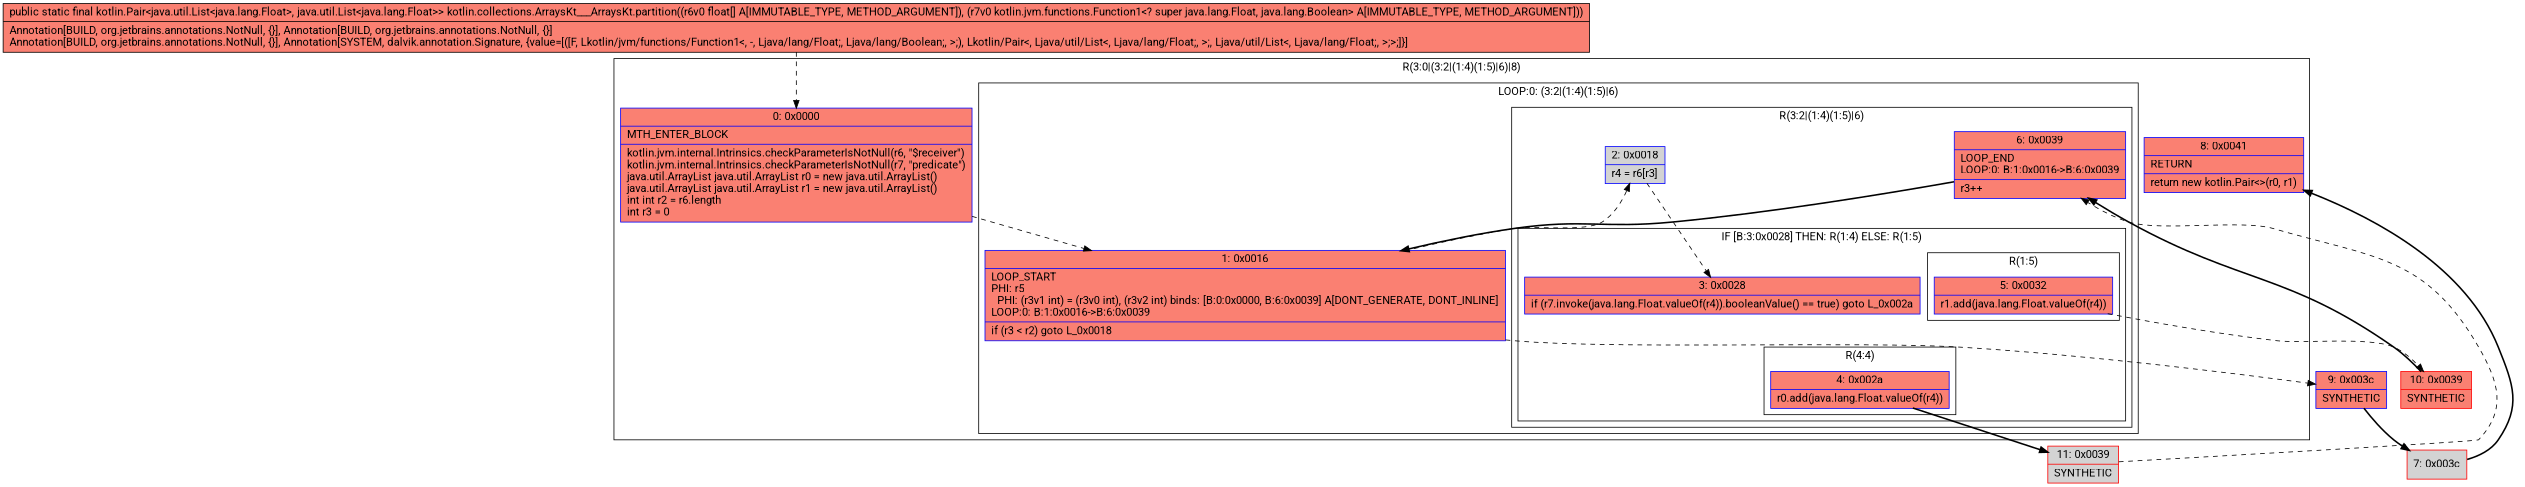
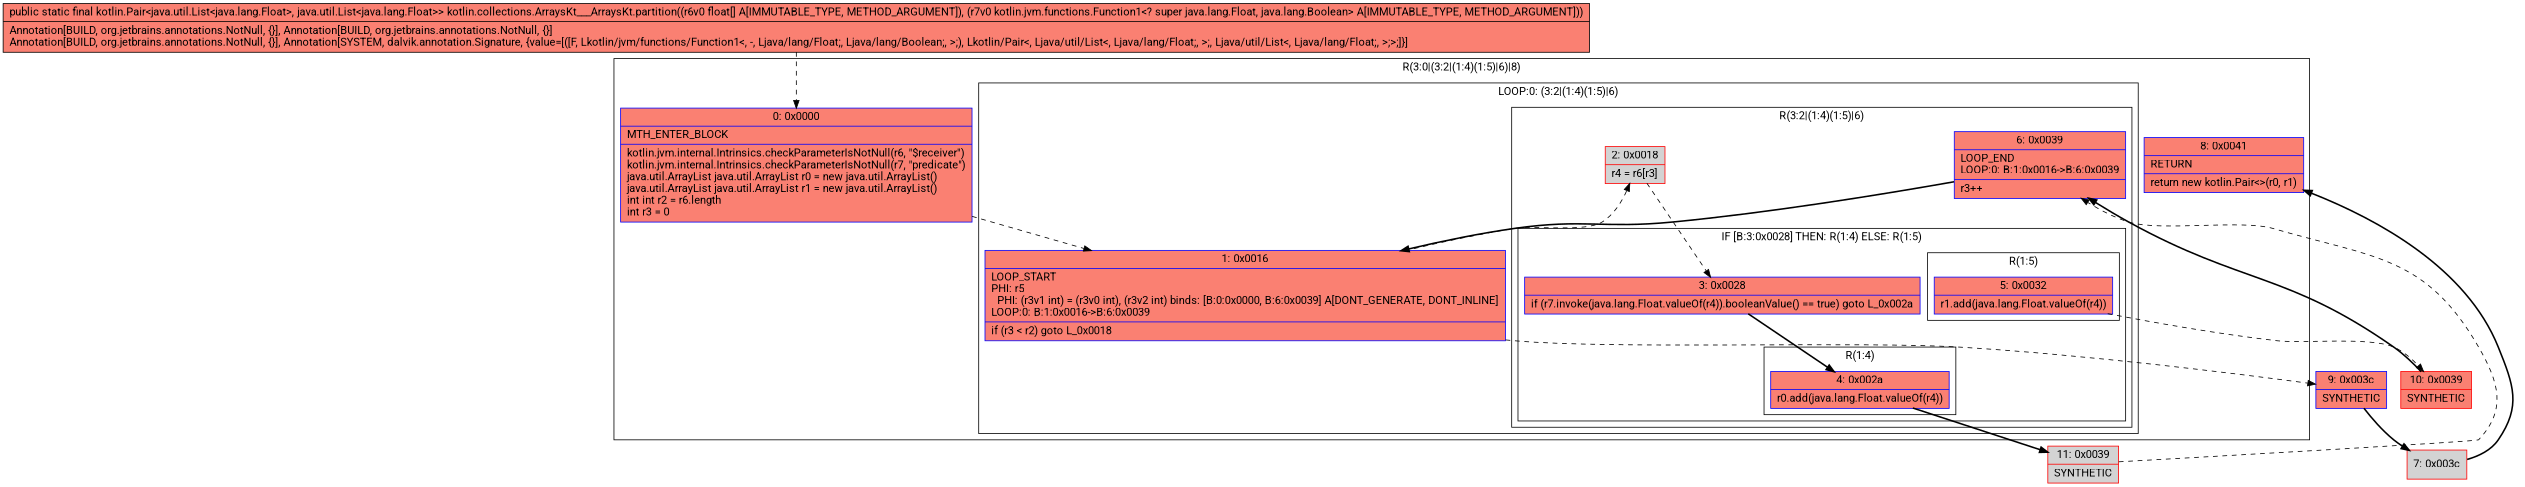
(1635, 165) -> (1635, 165)
none -> (1786, 339)
(1860, 356) -> (1860, 356)
